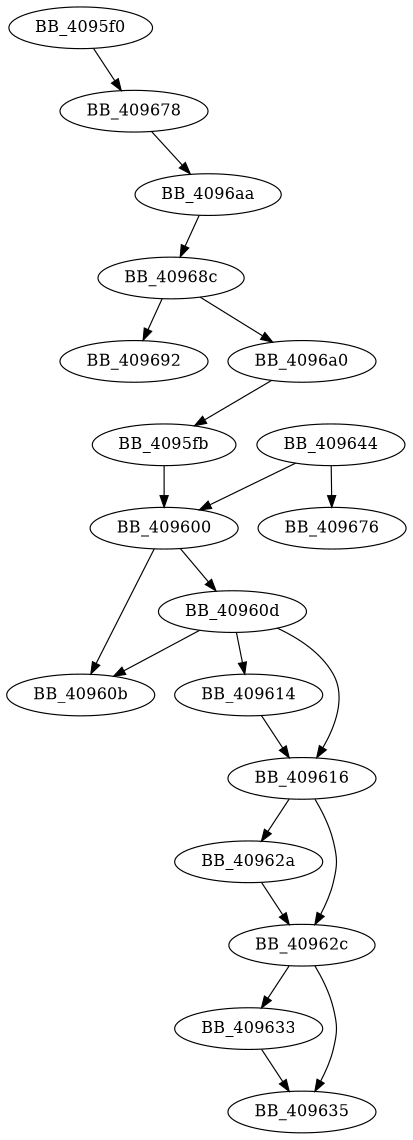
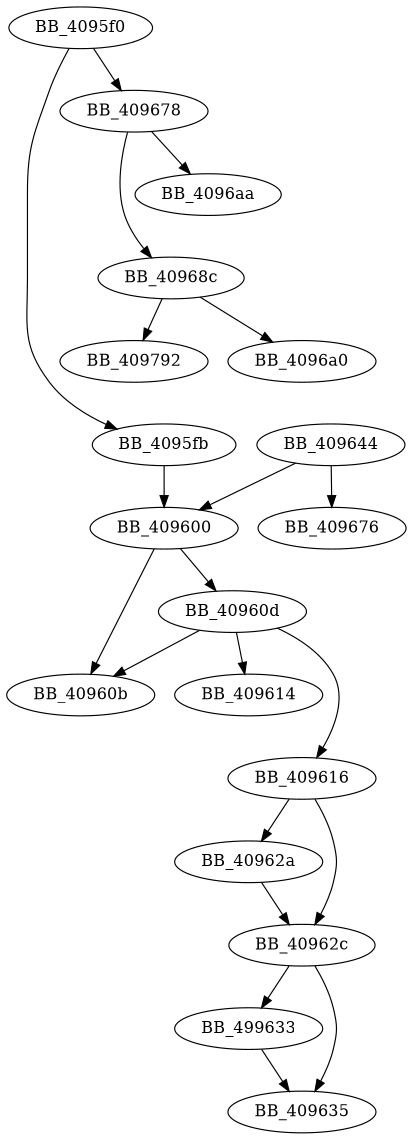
(192, 231) -> (120, 193)
(134, 361) -> (134, 361)
(238, 400) -> (27, 250)
(272, 732) -> none
(249, 1029) -> (249, 1029)
